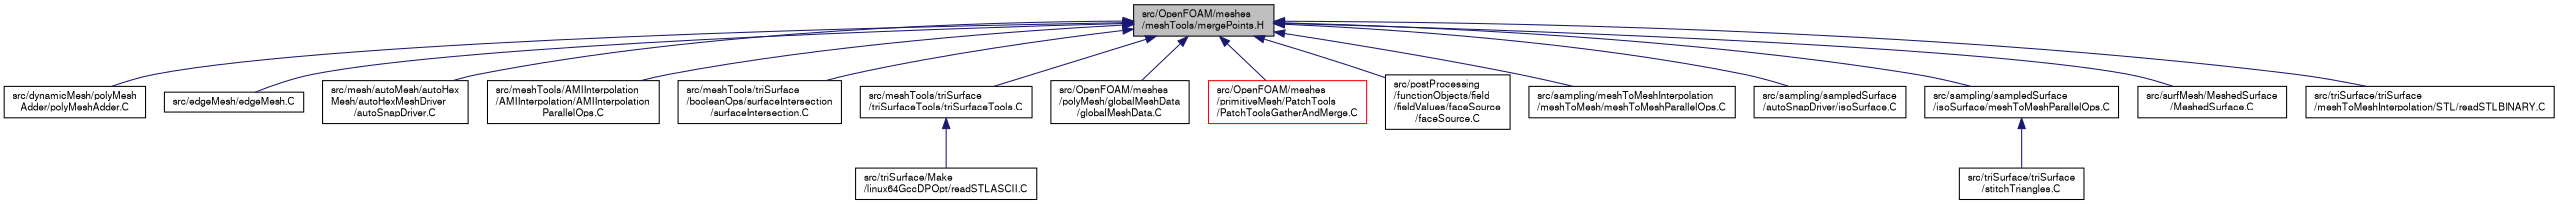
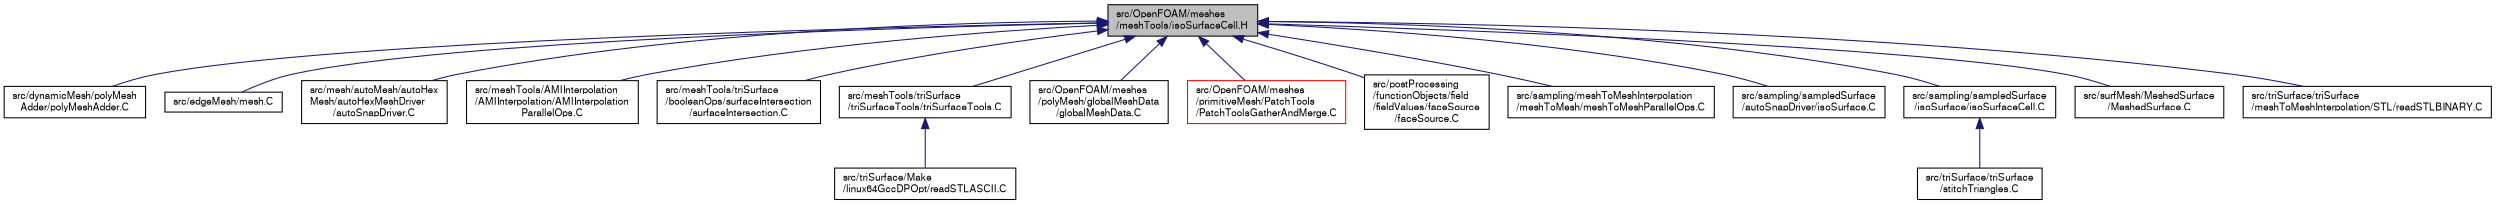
(1204, 20) -> (1183, 20)
(234, 102) -> (224, 102)
(2022, 102) -> (1980, 102)
